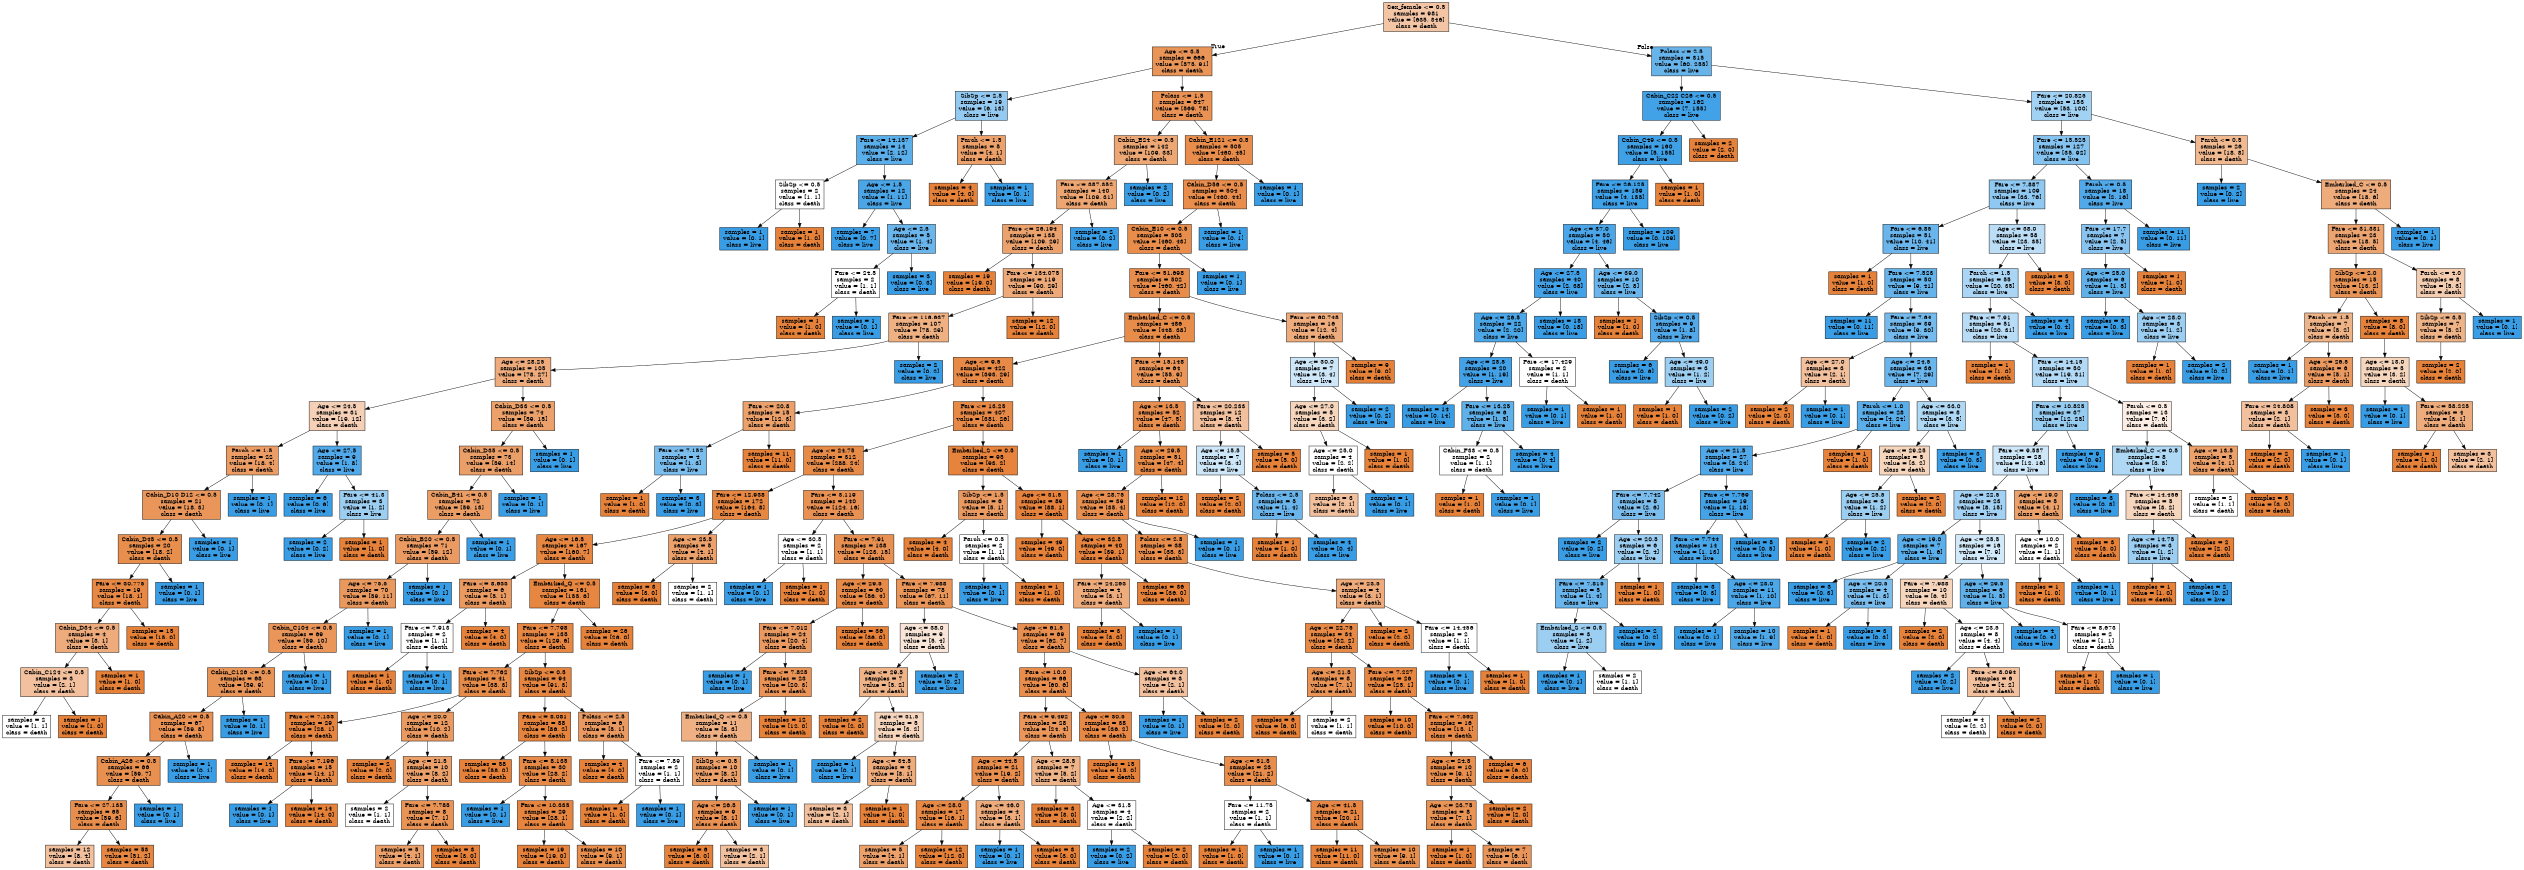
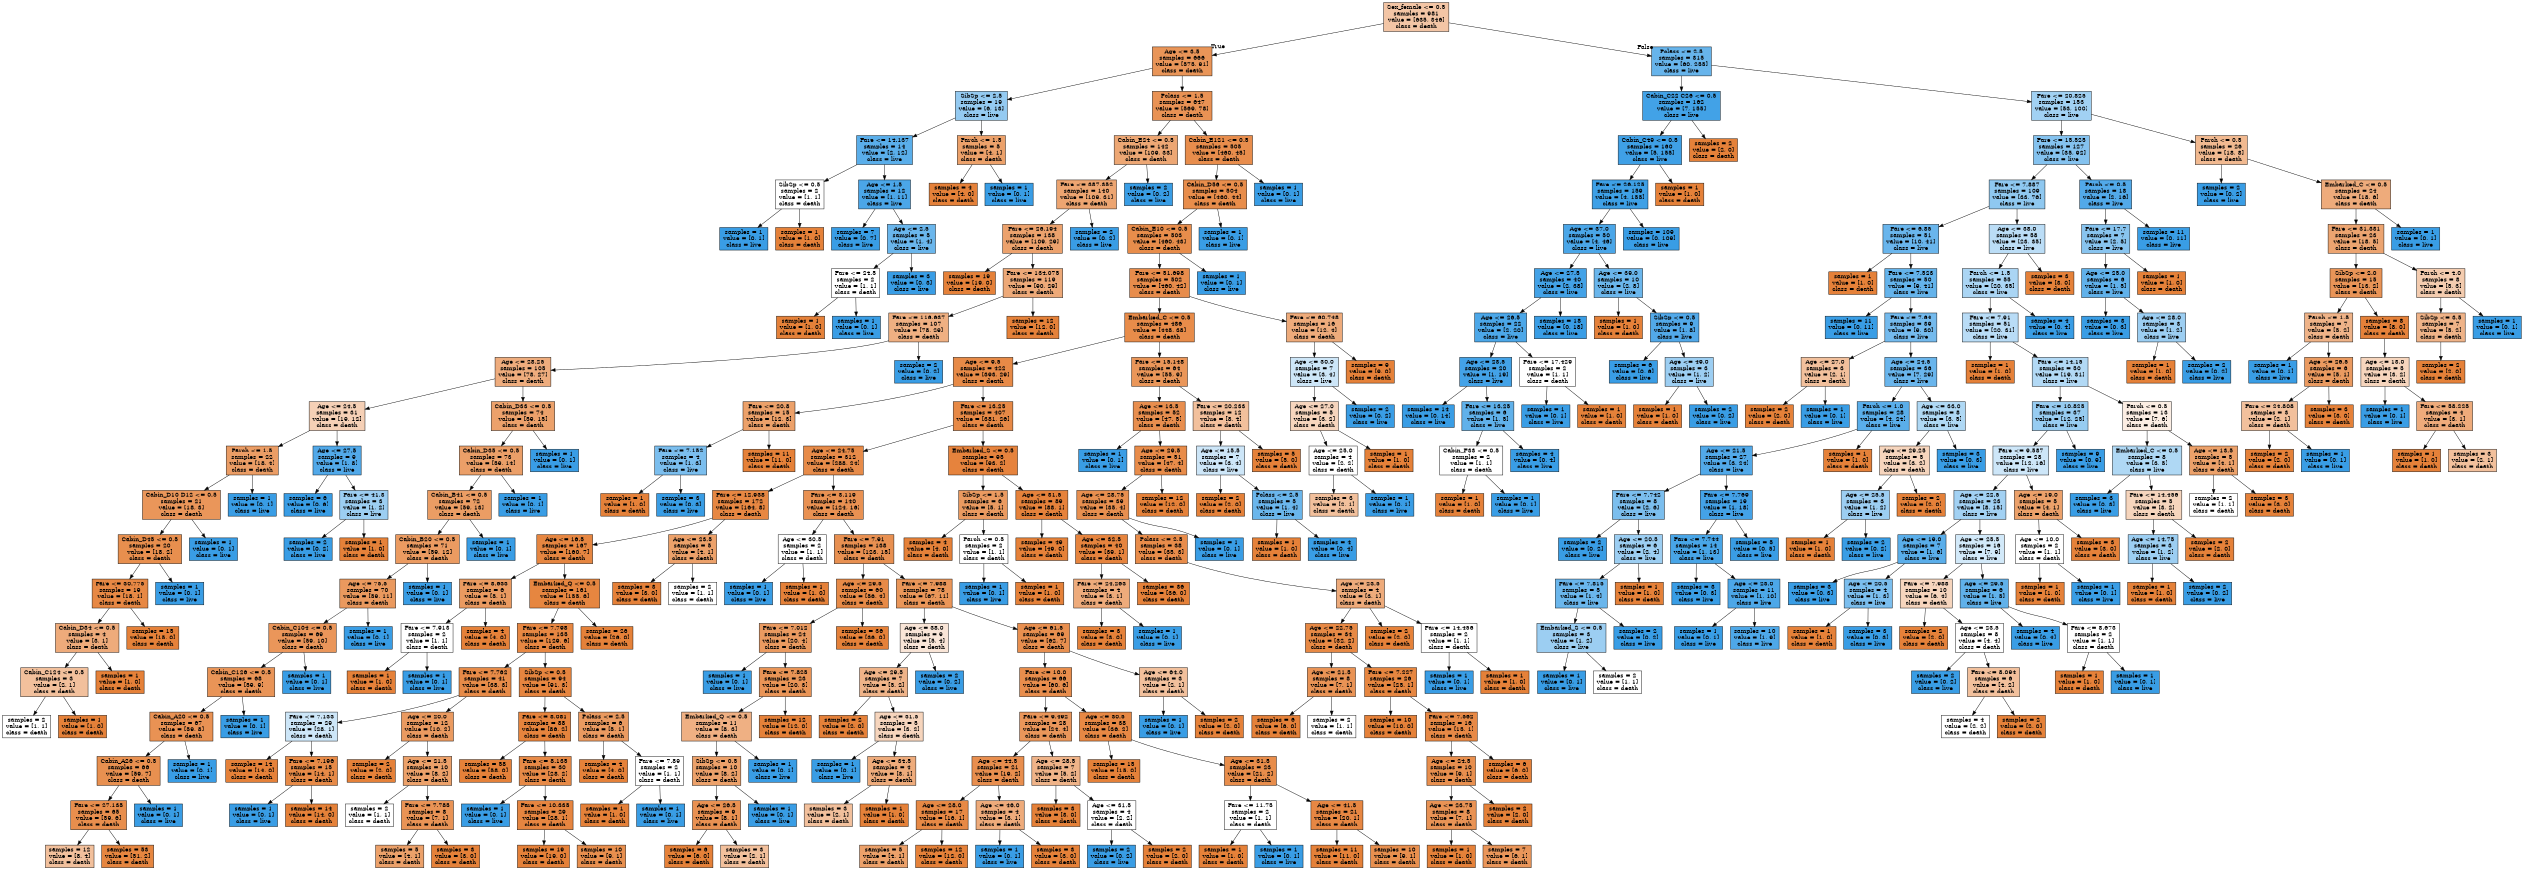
(311, 727) -> (311, 727)
